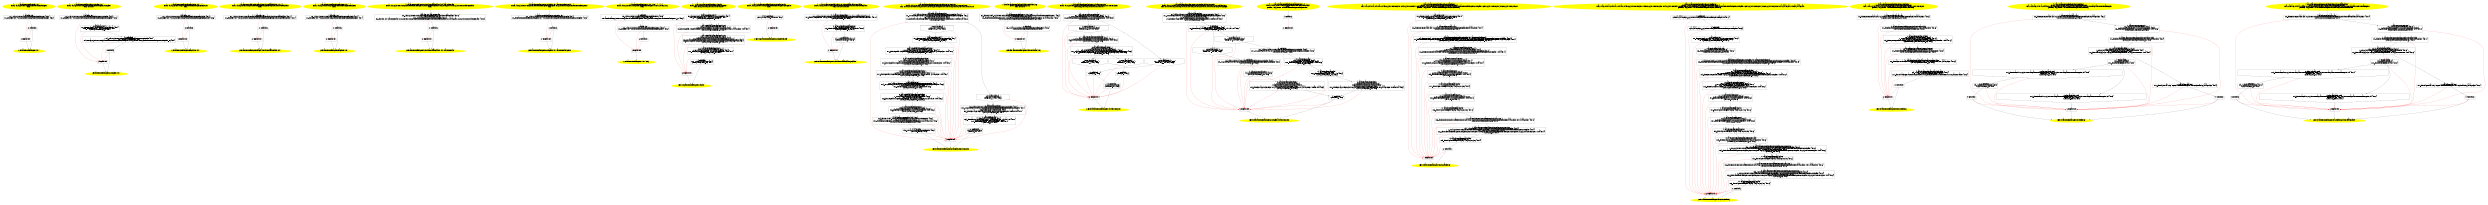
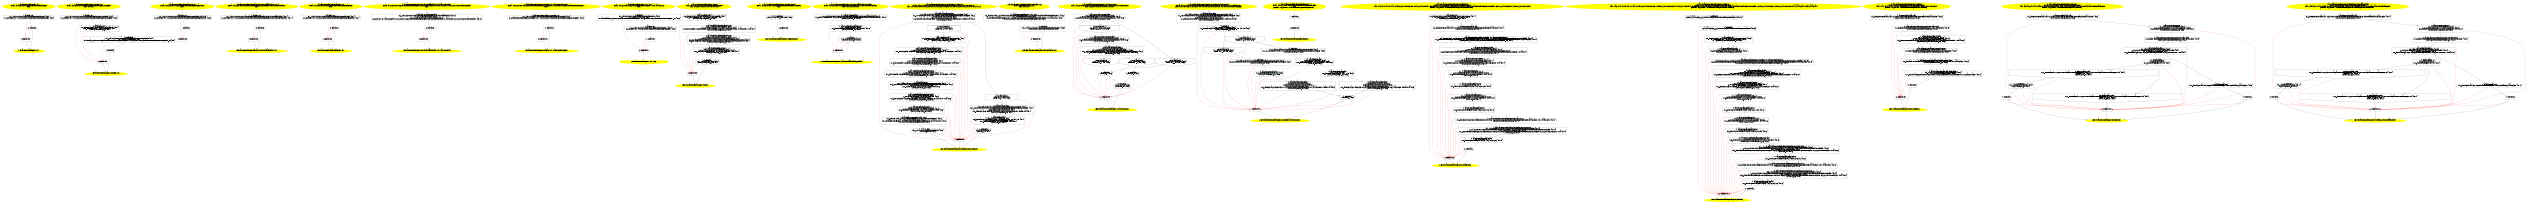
none -> (1295, 40)
(186, 51) -> none
(637, 62) -> (644, 62)
